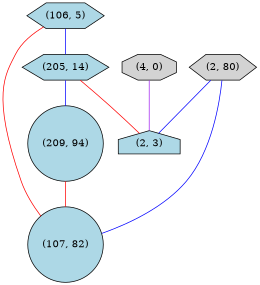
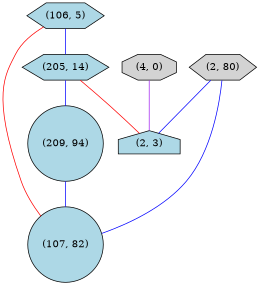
(66, 194) -> (66, 194)
